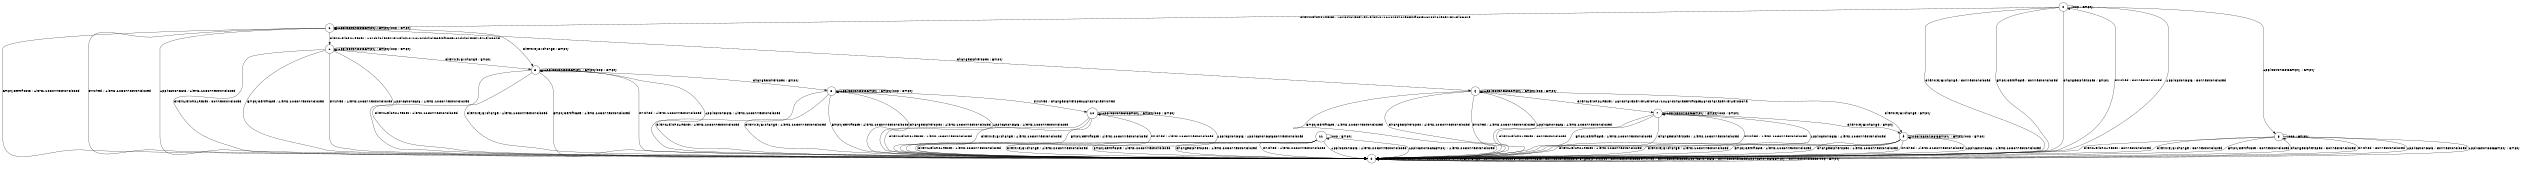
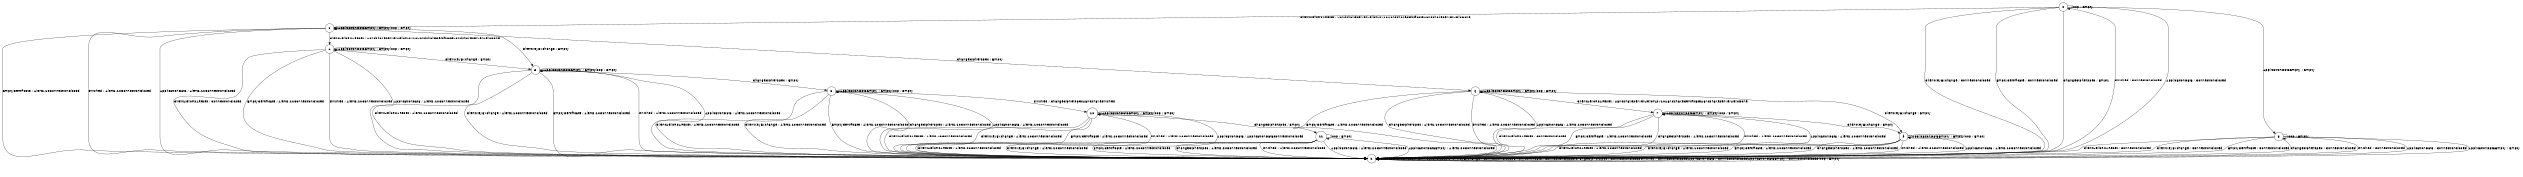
none -> (1207, 121)
